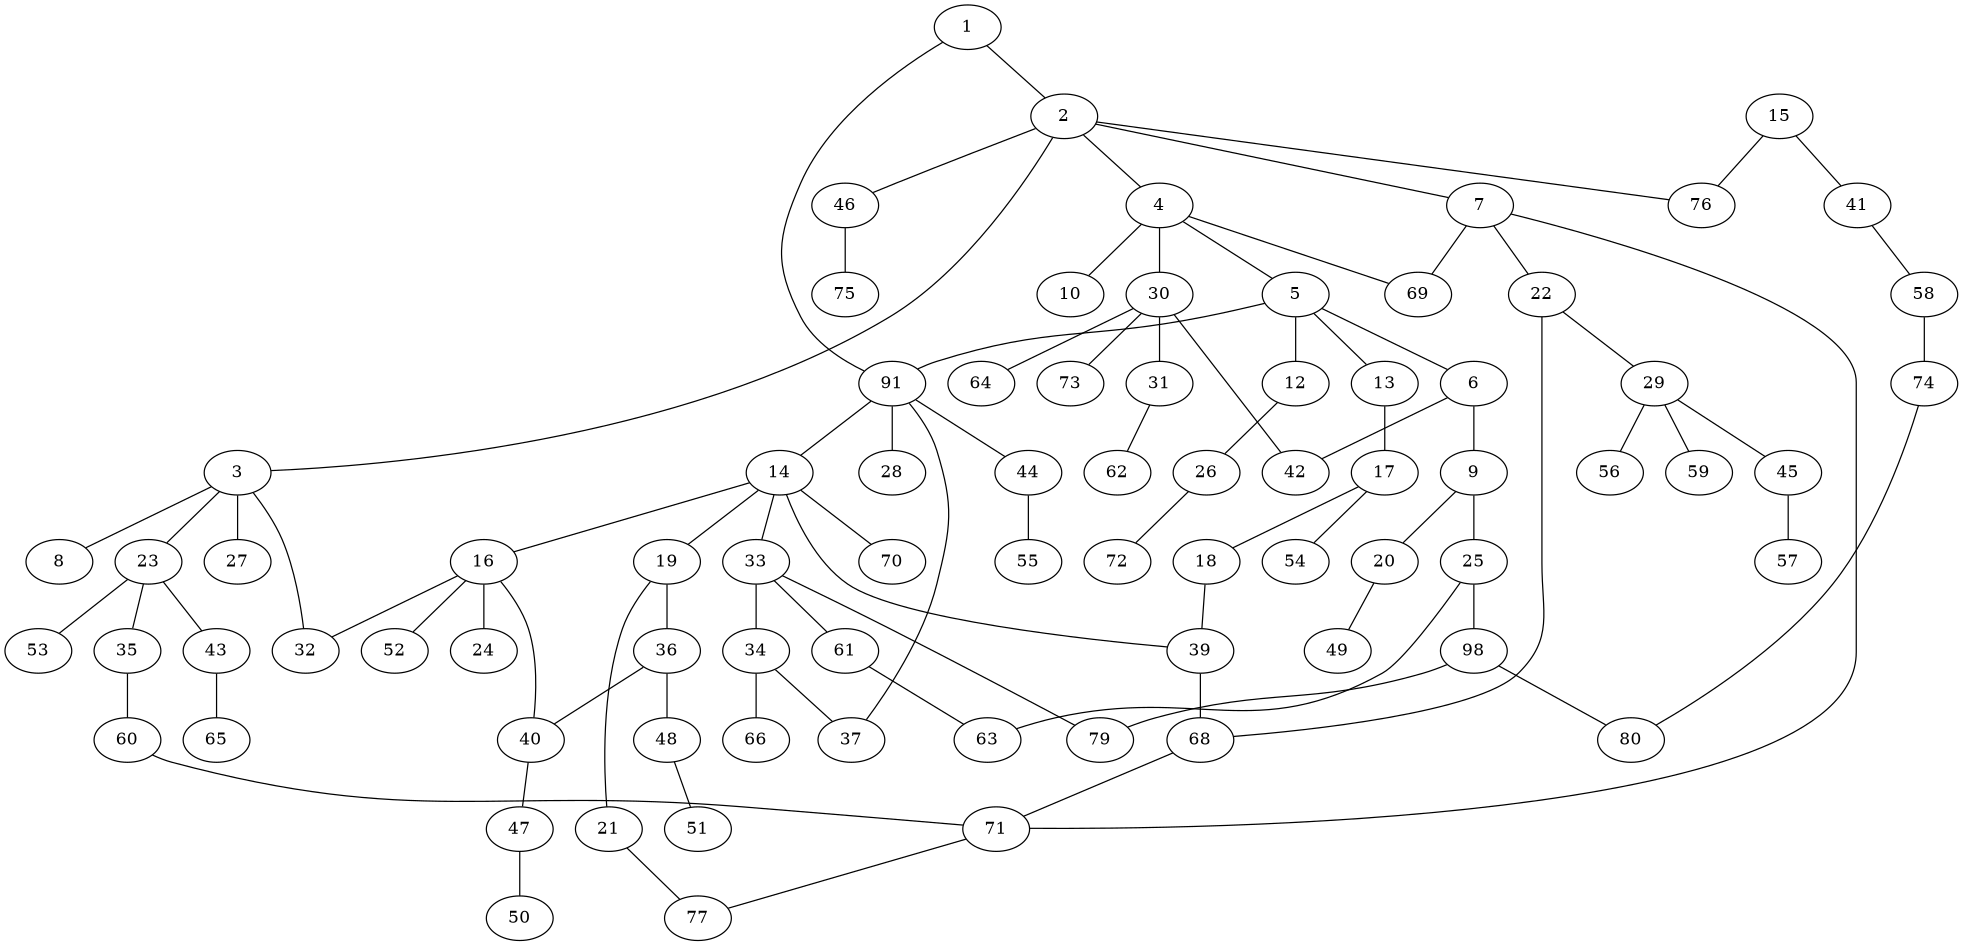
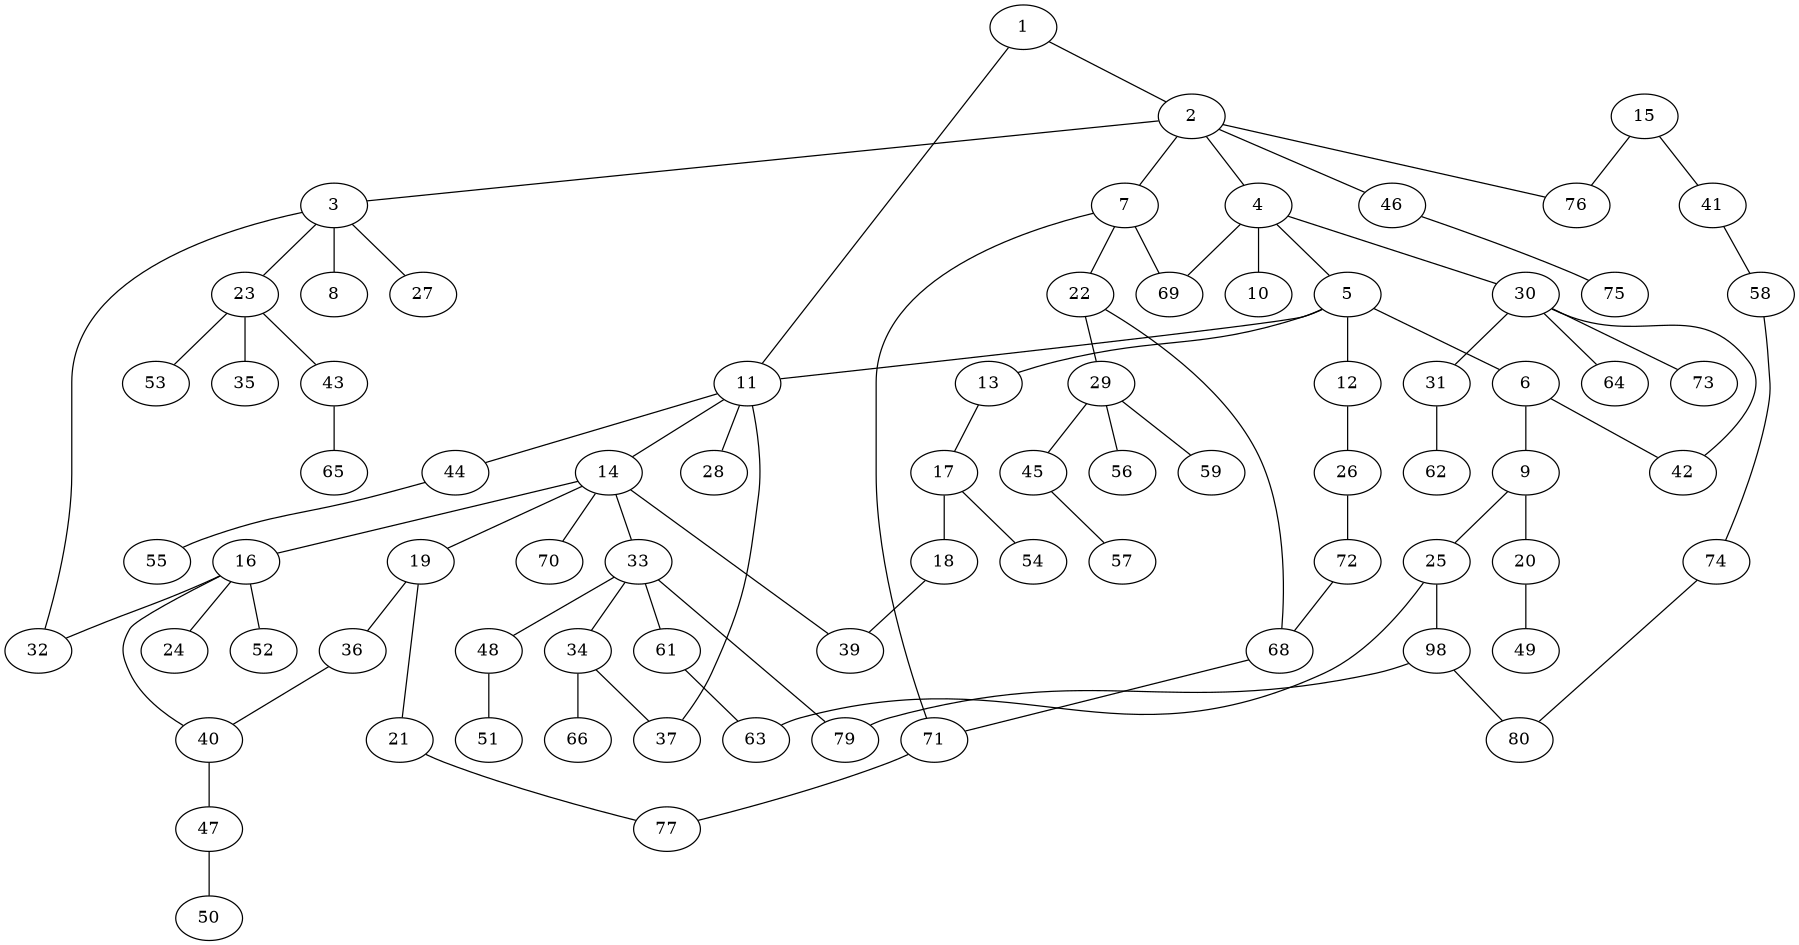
(892, 384) -> (747, 384)
(667, 696) -> (564, 606)
(1200, 696) -> (1314, 606)
(127, 740) -> none
